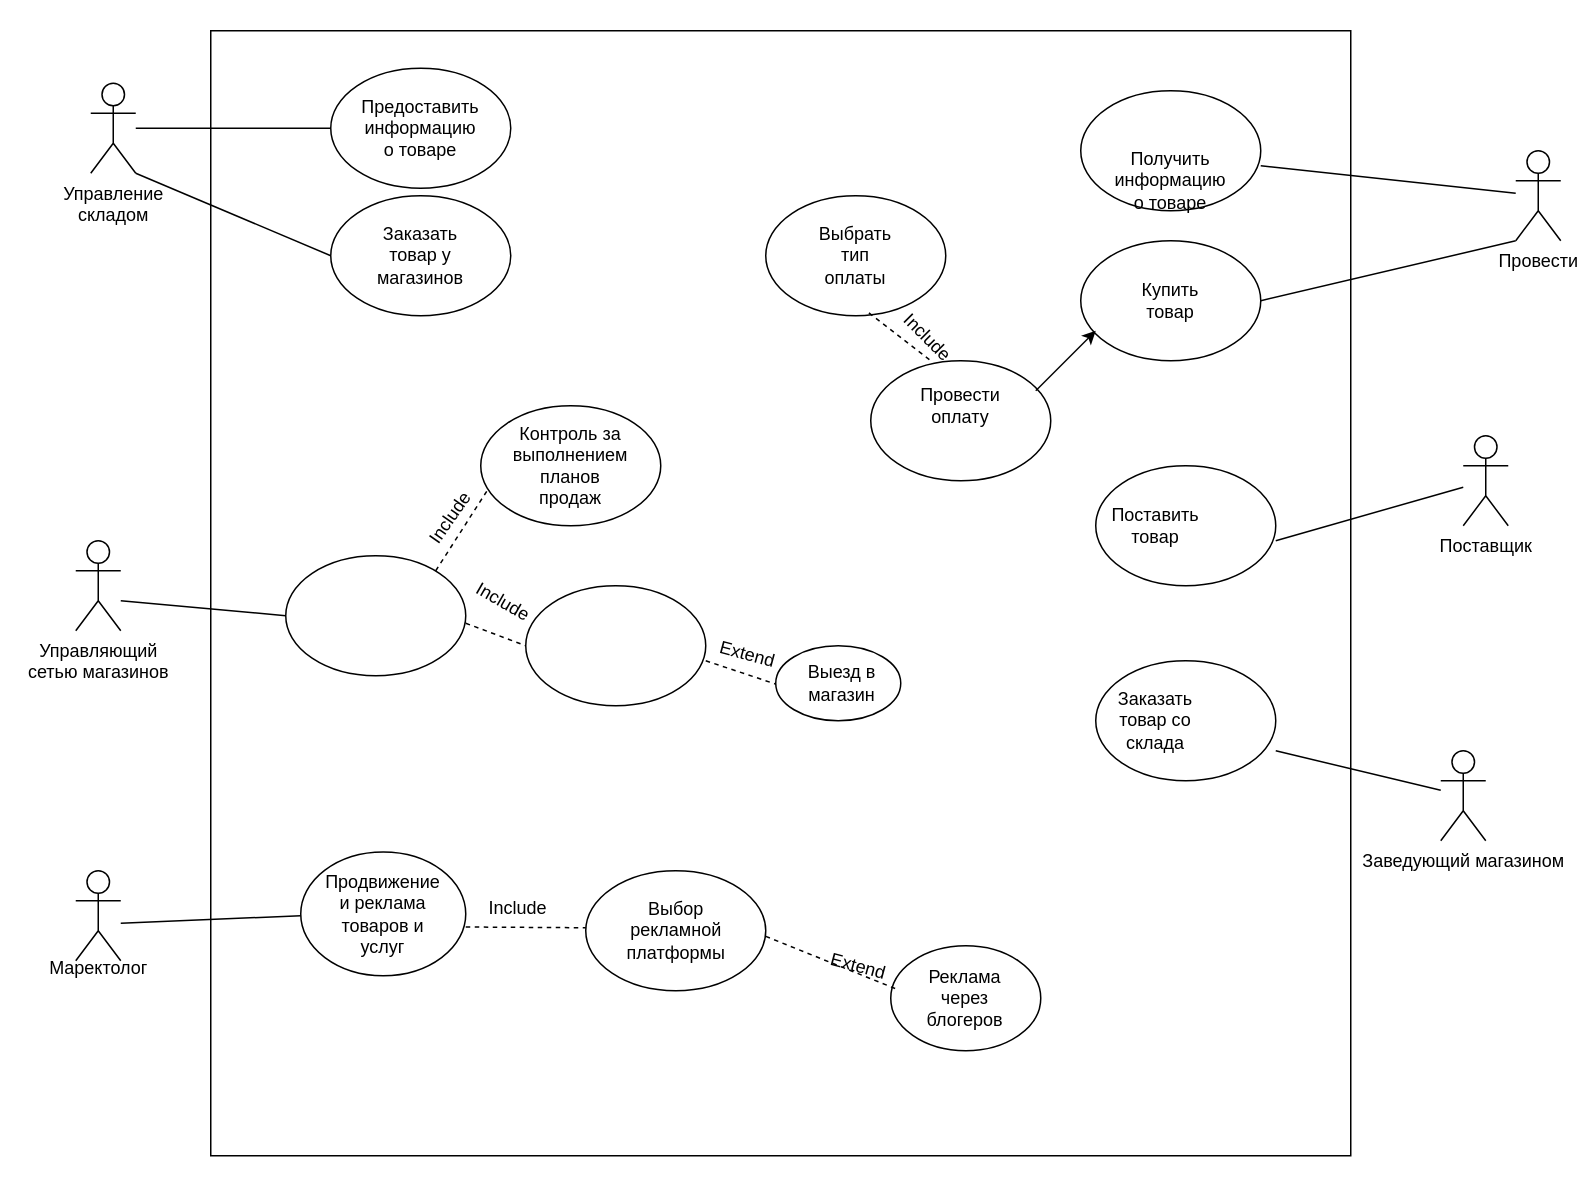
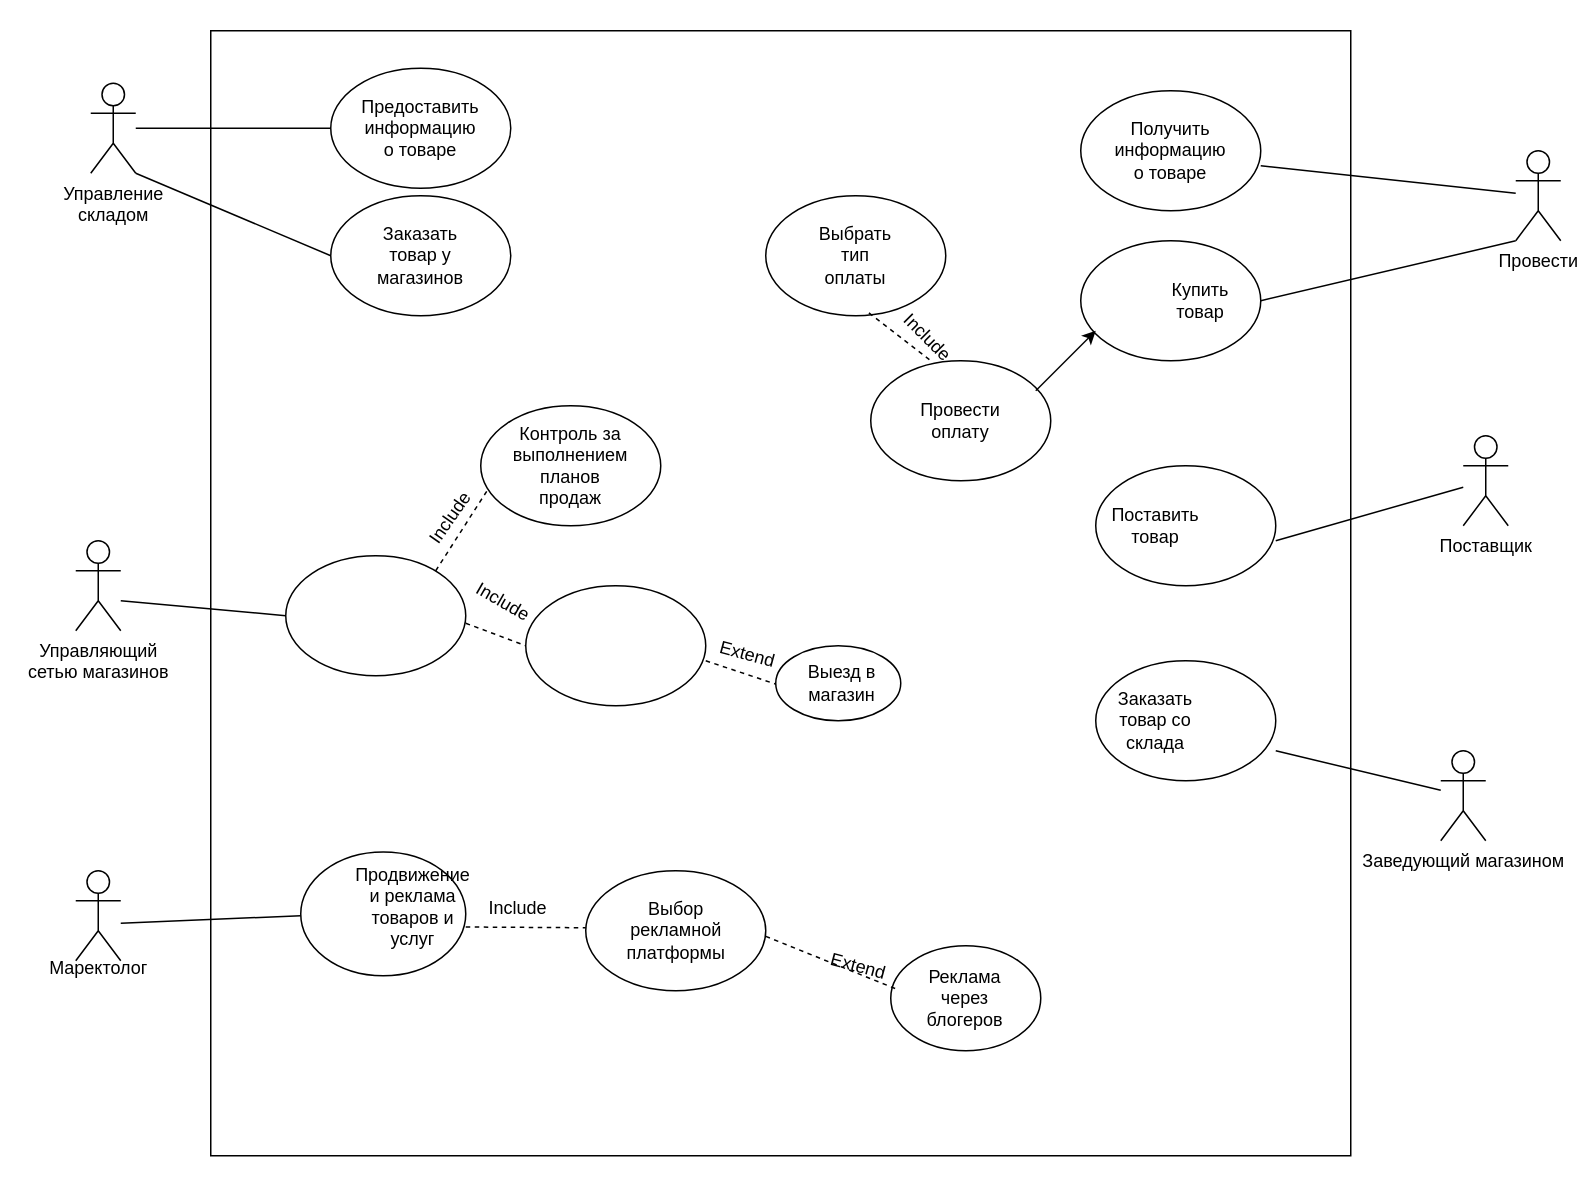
(1171, 181) -> (1171, 151)
(1171, 301) -> (1201, 301)
(961, 406) -> (961, 421)
(383, 914) -> (413, 906)
